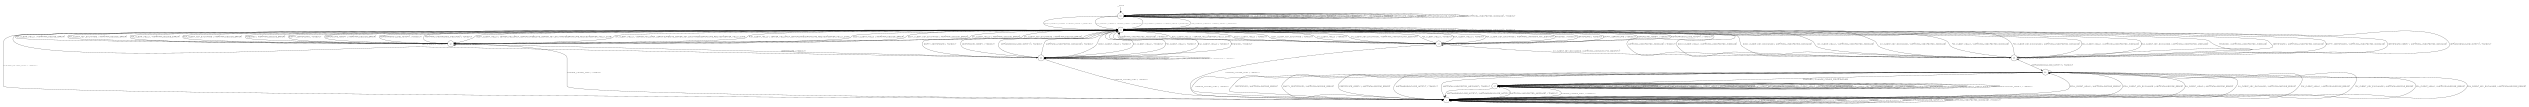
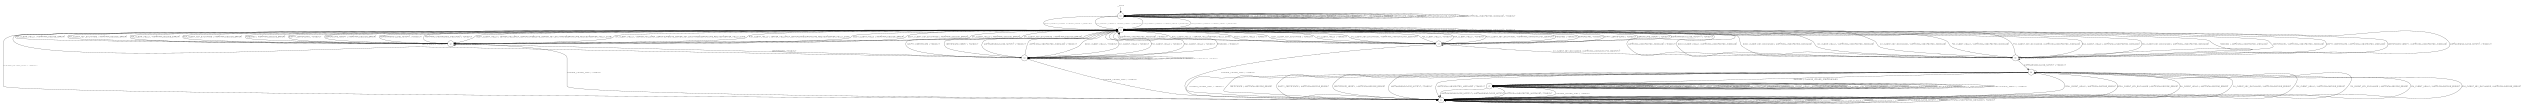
(144, 91) -> (139, 91)
